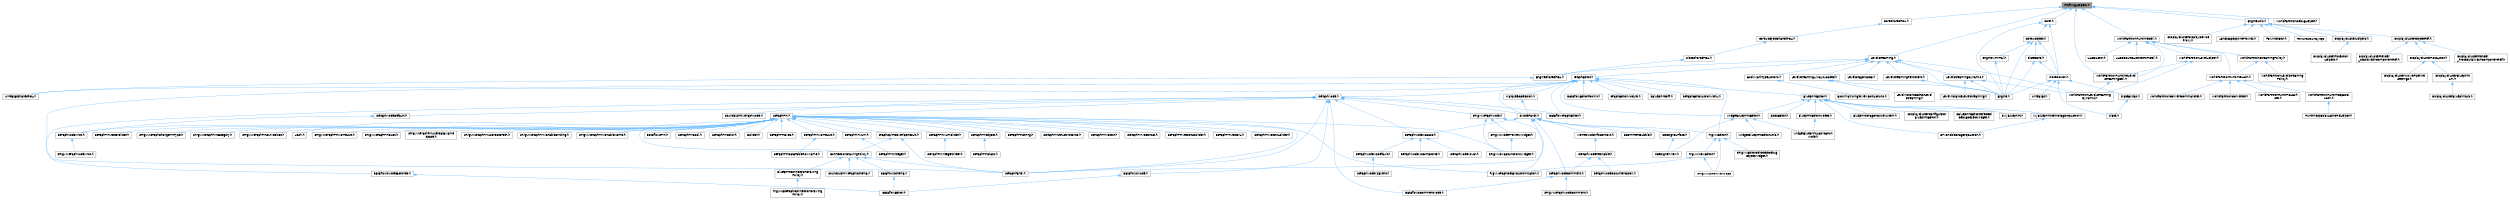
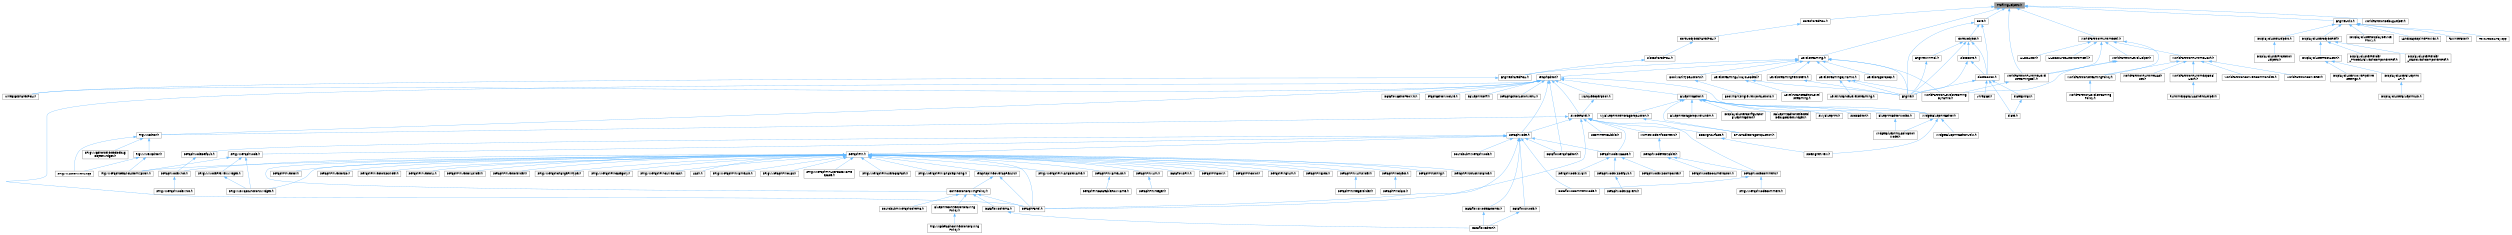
(2245, 69) -> (2157, 65)
(1431, 104) -> (1548, 126)
(753, 135) -> (1283, 174)
